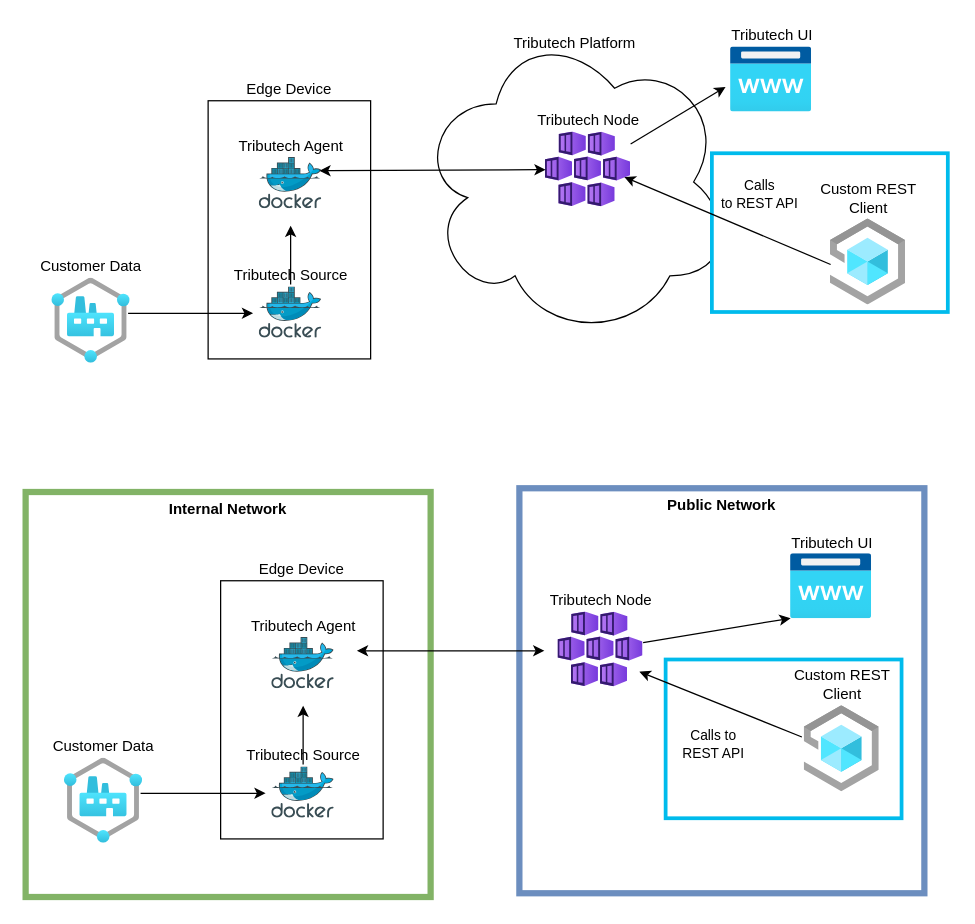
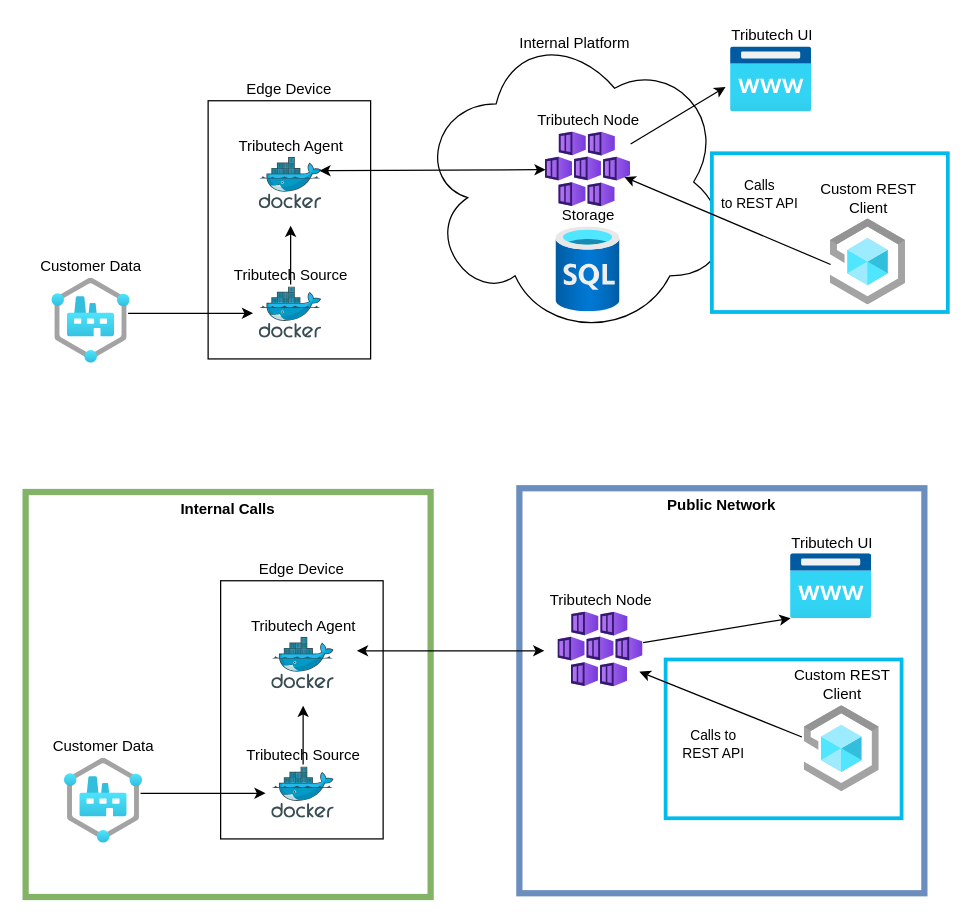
(575, 43) -> (575, 43)
none -> (588, 269)
(228, 510) -> (228, 510)
